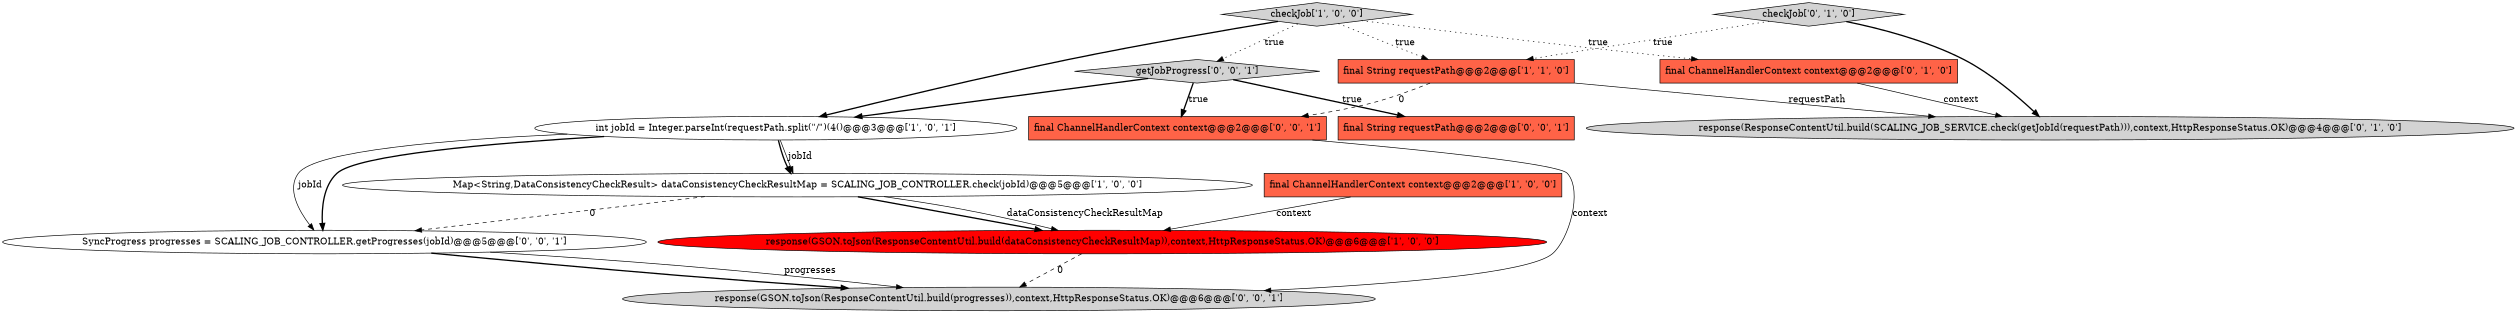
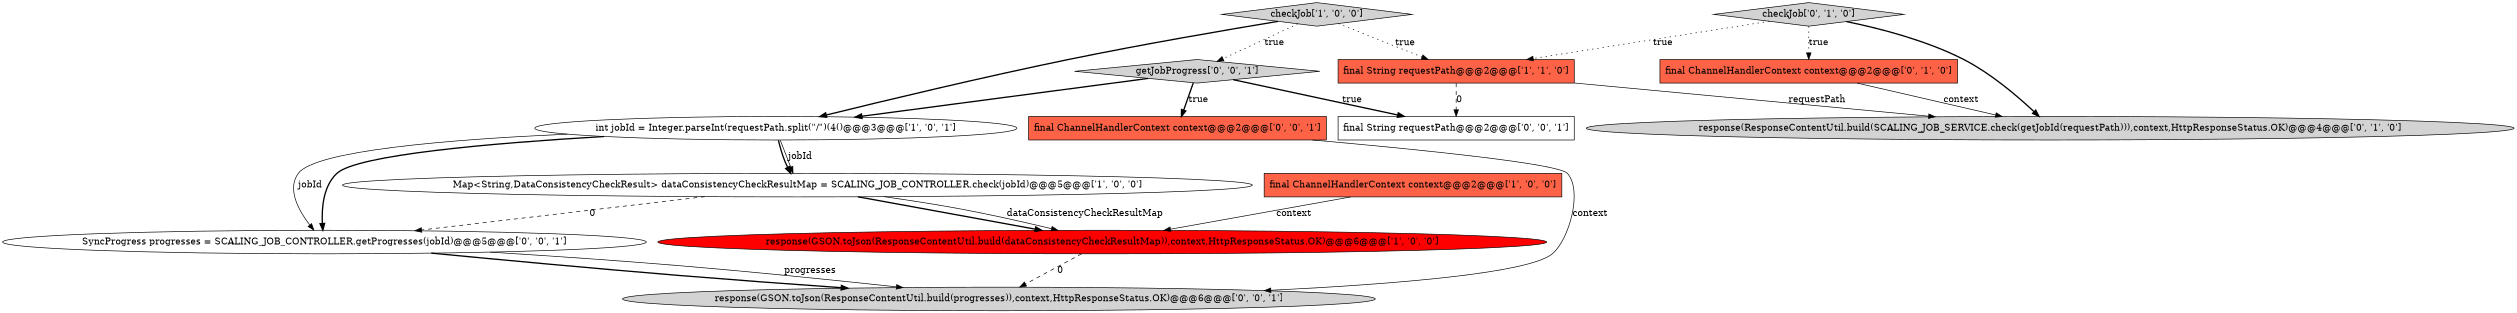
(1526, 41) -> (1809, 40)
(1370, 103) -> (1456, 96)
(1456, 128) -> (1456, 128)
